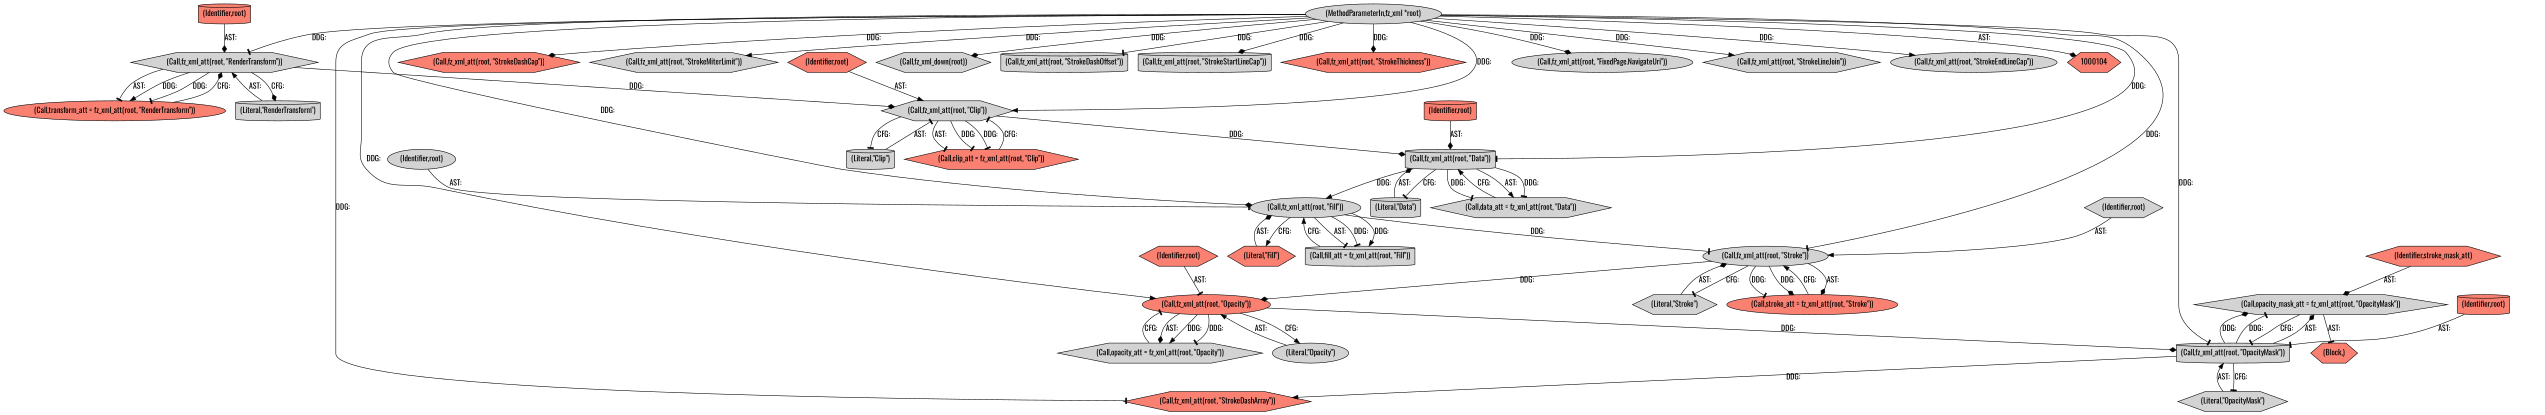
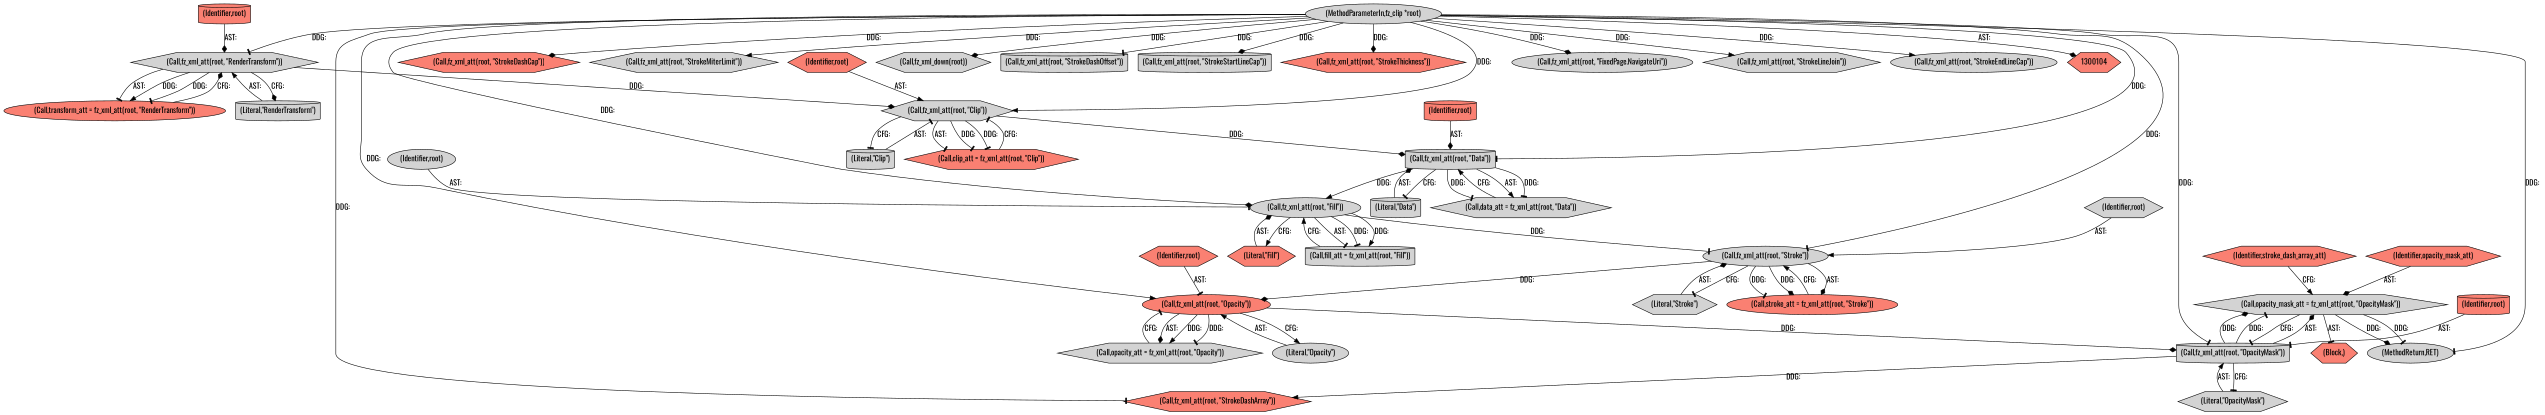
(1373, 14) -> (1373, 14)
(2094, 62) -> (2094, 62)
none -> (2280, 256)
(2433, 256) -> (2433, 256)
none -> (2410, 353)
